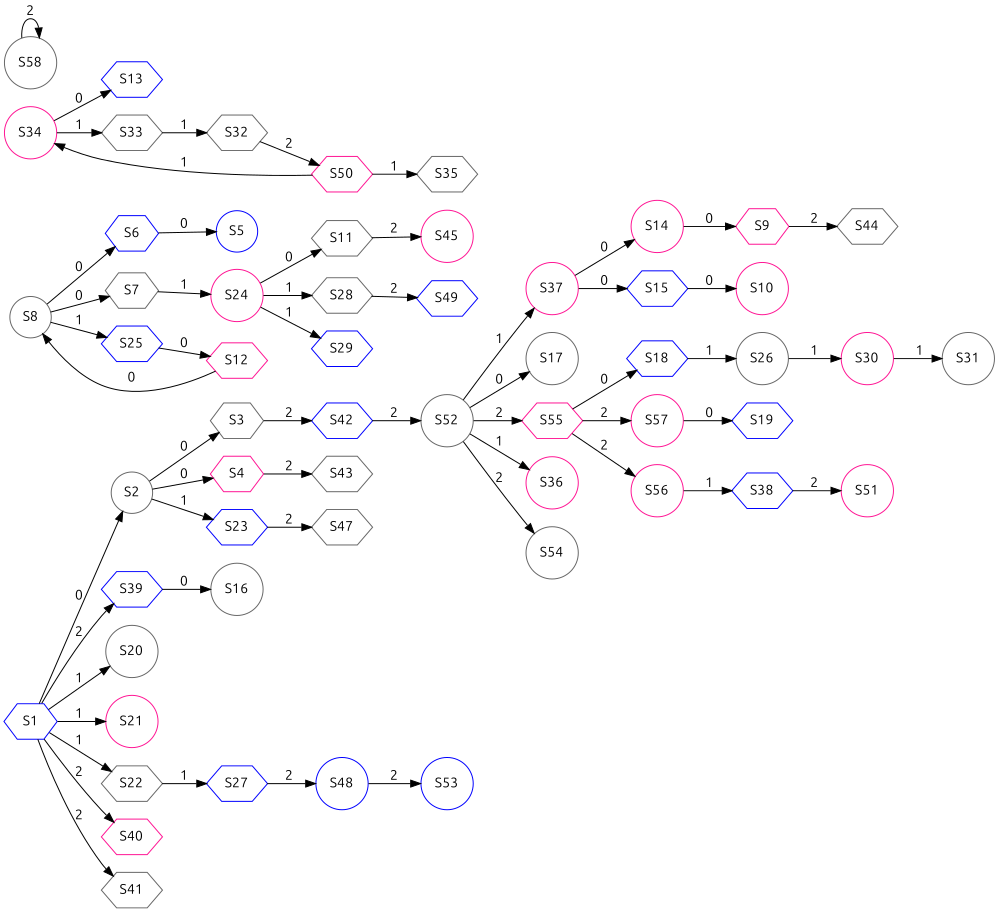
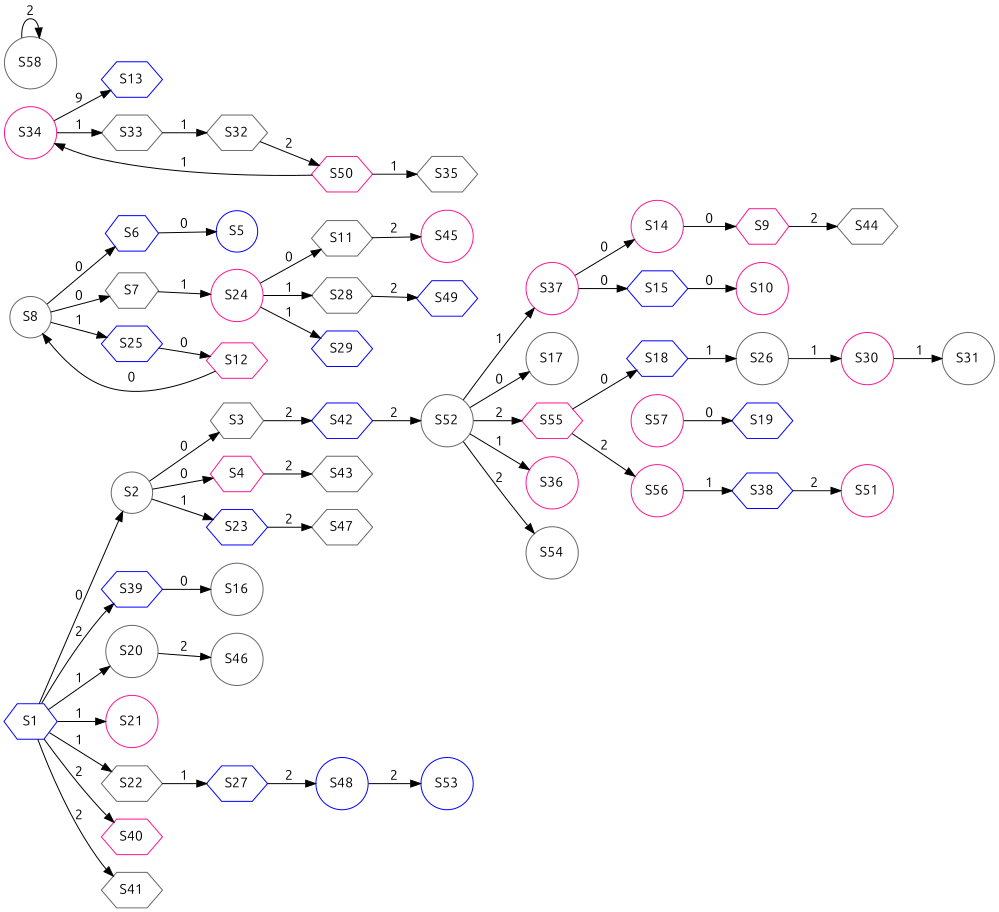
(79, 99) -> (79, 99)
(602, 421) -> none
none -> (237, 659)
